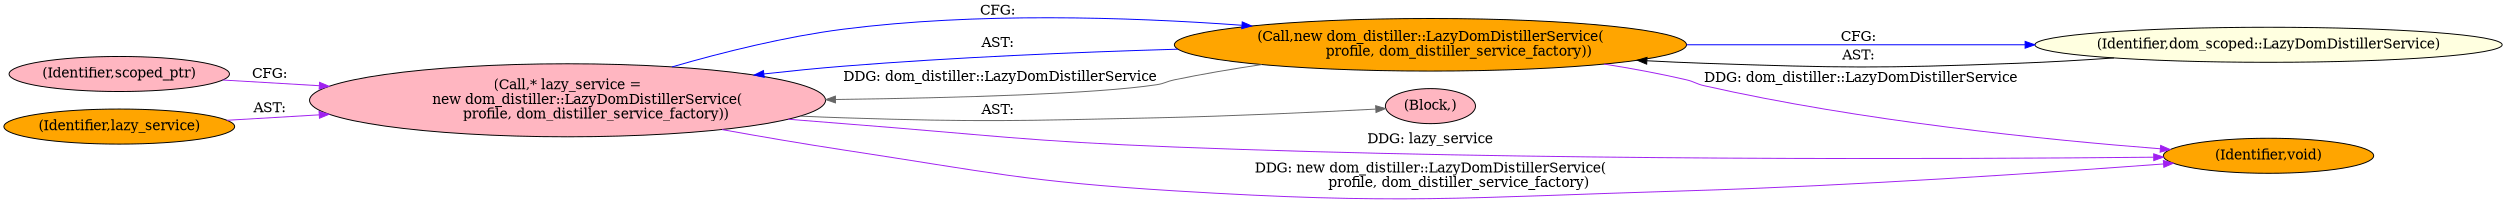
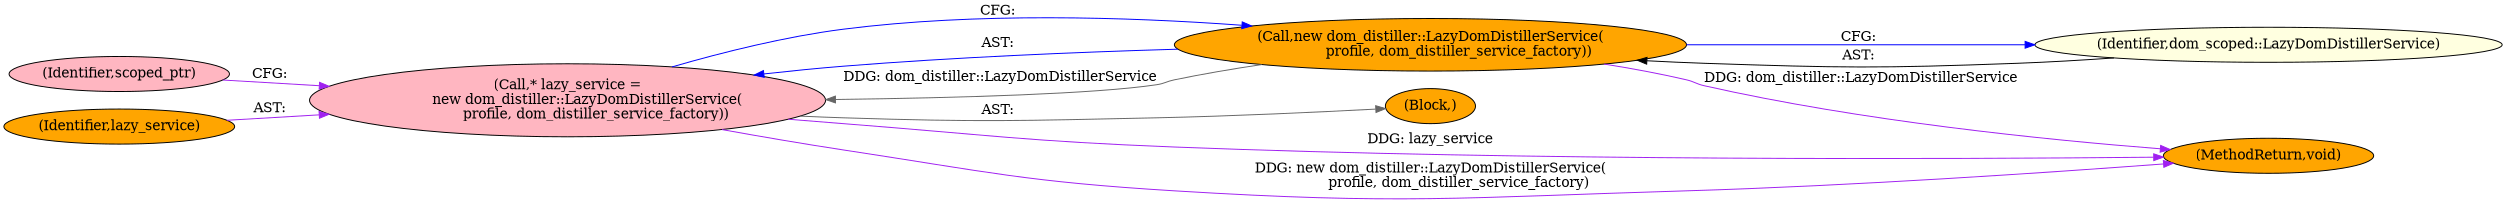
(1430, 106) -> (1430, 106)
(2269, 156) -> (2269, 156)
